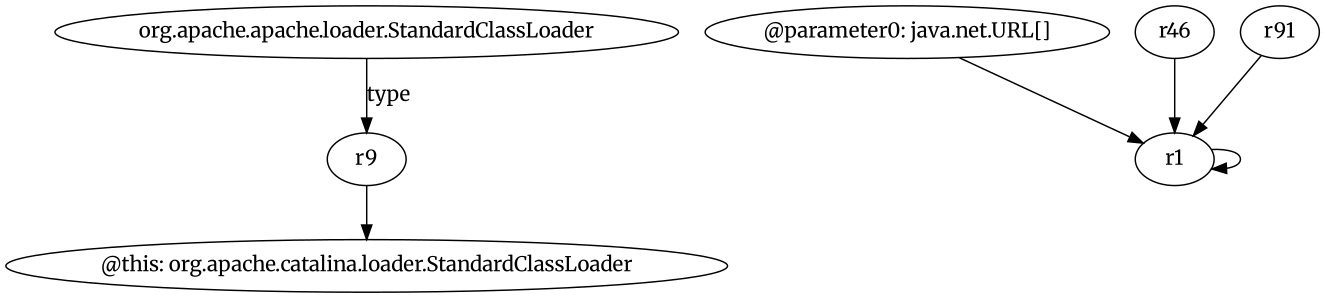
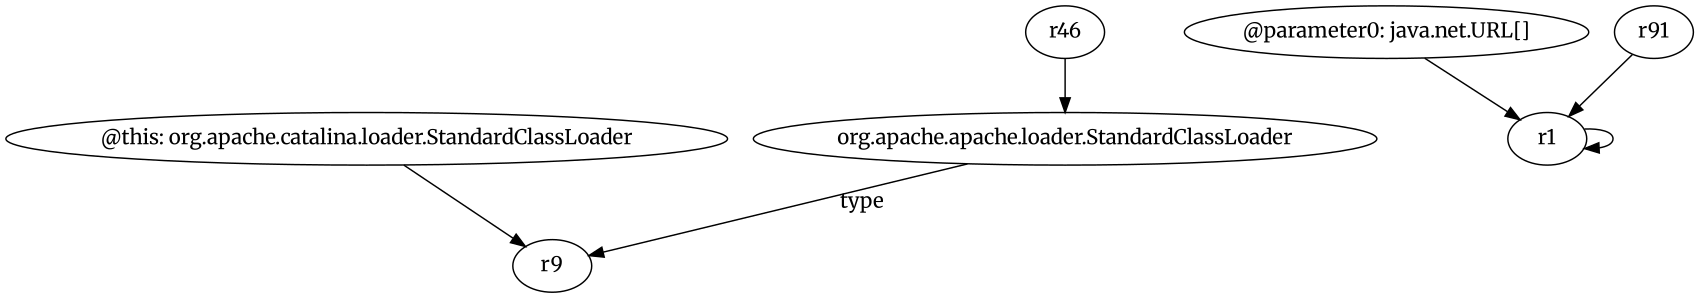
(1175, 88) -> (1065, 78)
(367, 205) -> (458, 202)
